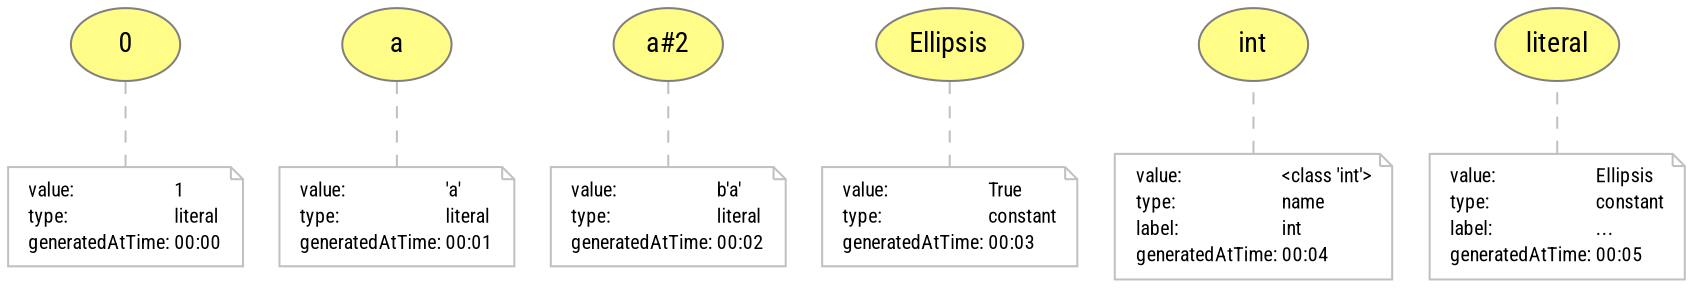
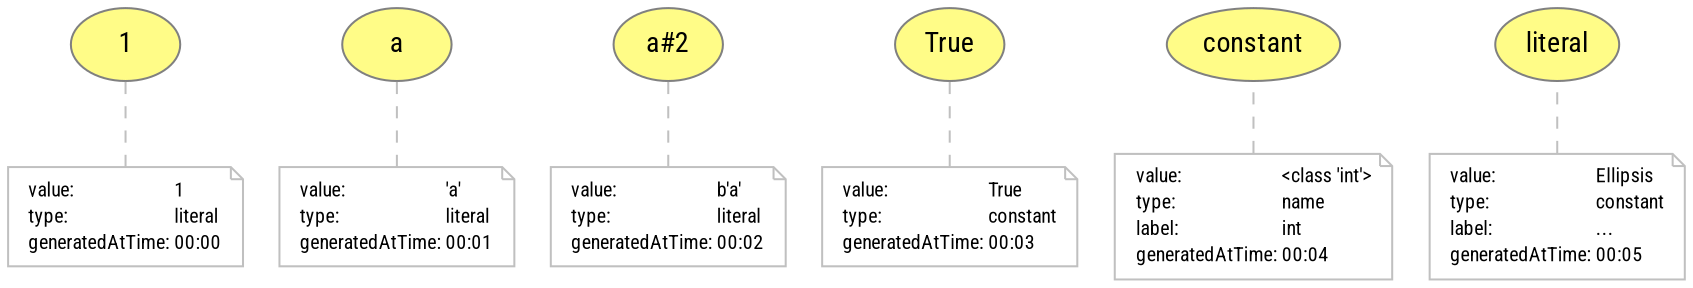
(126, 45) -> (126, 45)
(950, 45) -> (950, 45)
(1253, 45) -> (1253, 45)
